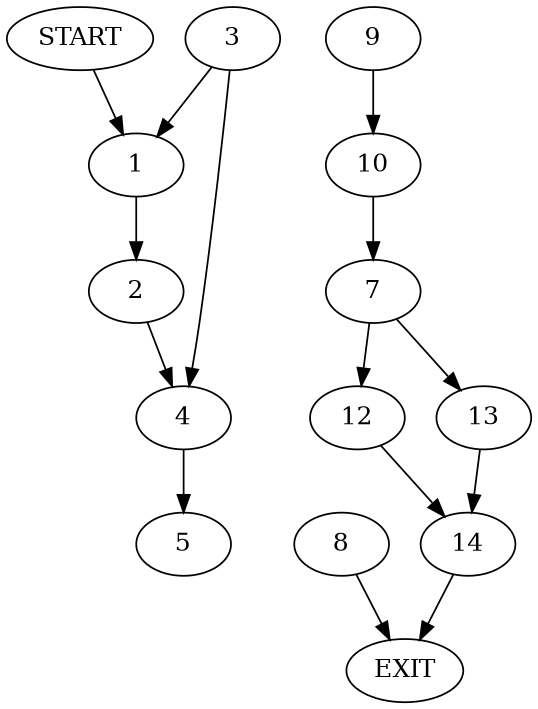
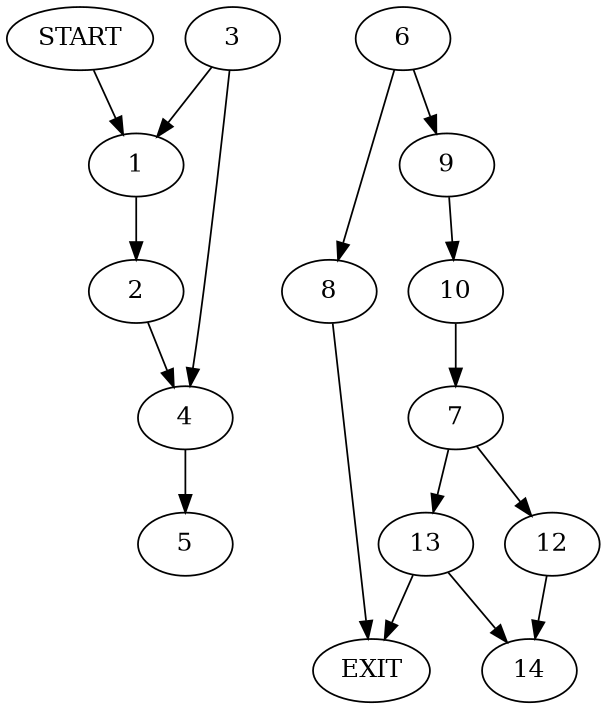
none -> (403, 39)
(441, 599) -> (402, 599)
